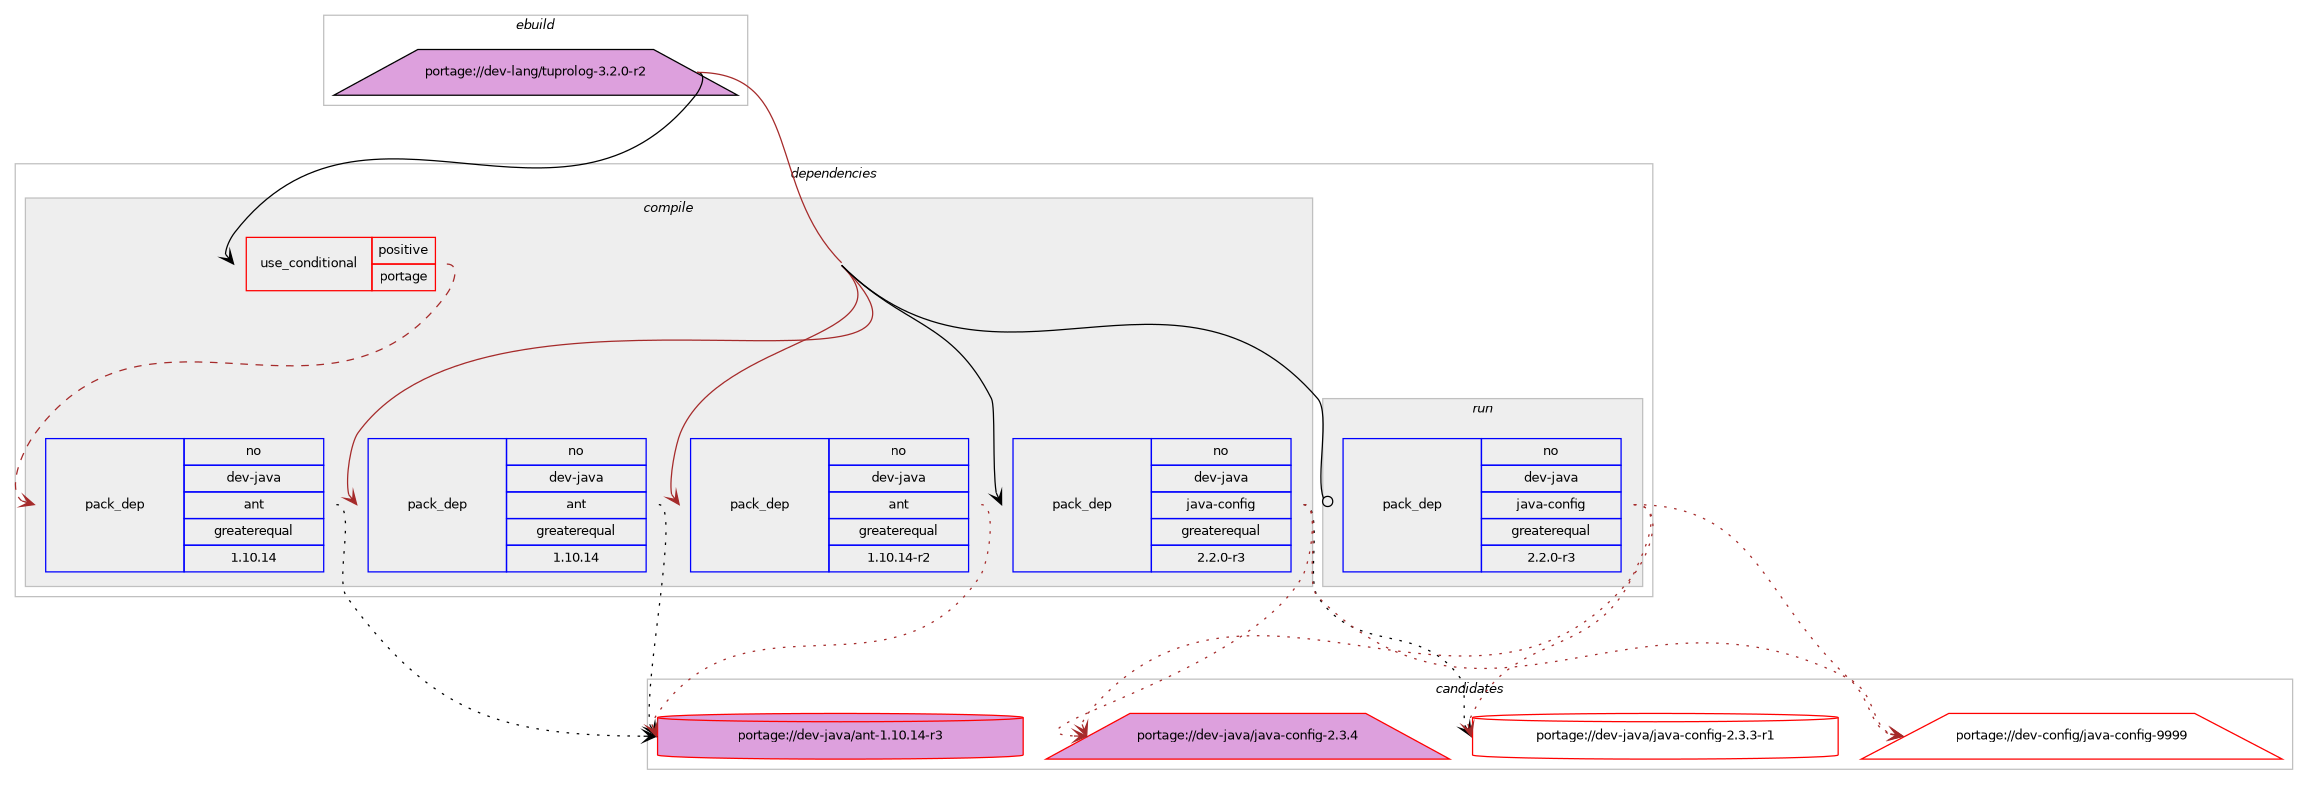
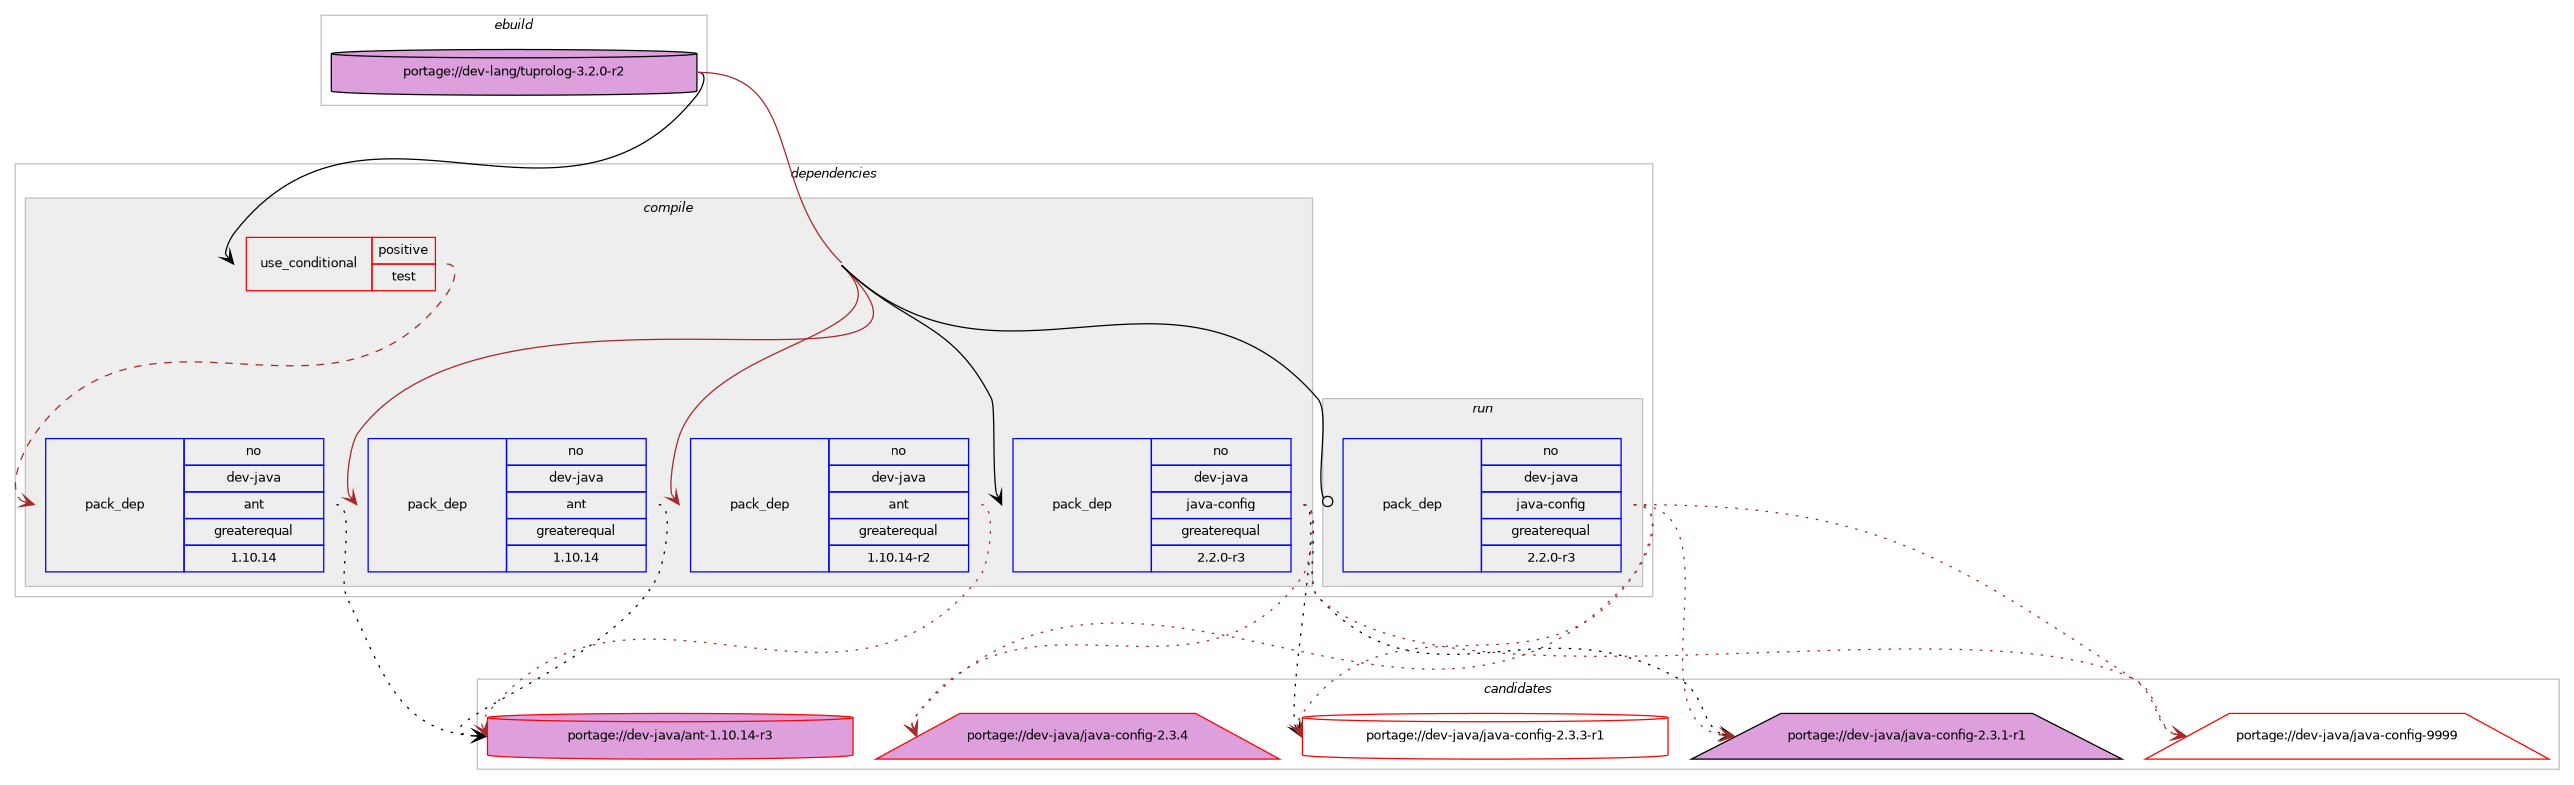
(536, 72) -> (514, 72)
(404, 277) -> (404, 277)
none -> (1907, 736)
(2072, 736) -> (2347, 736)
